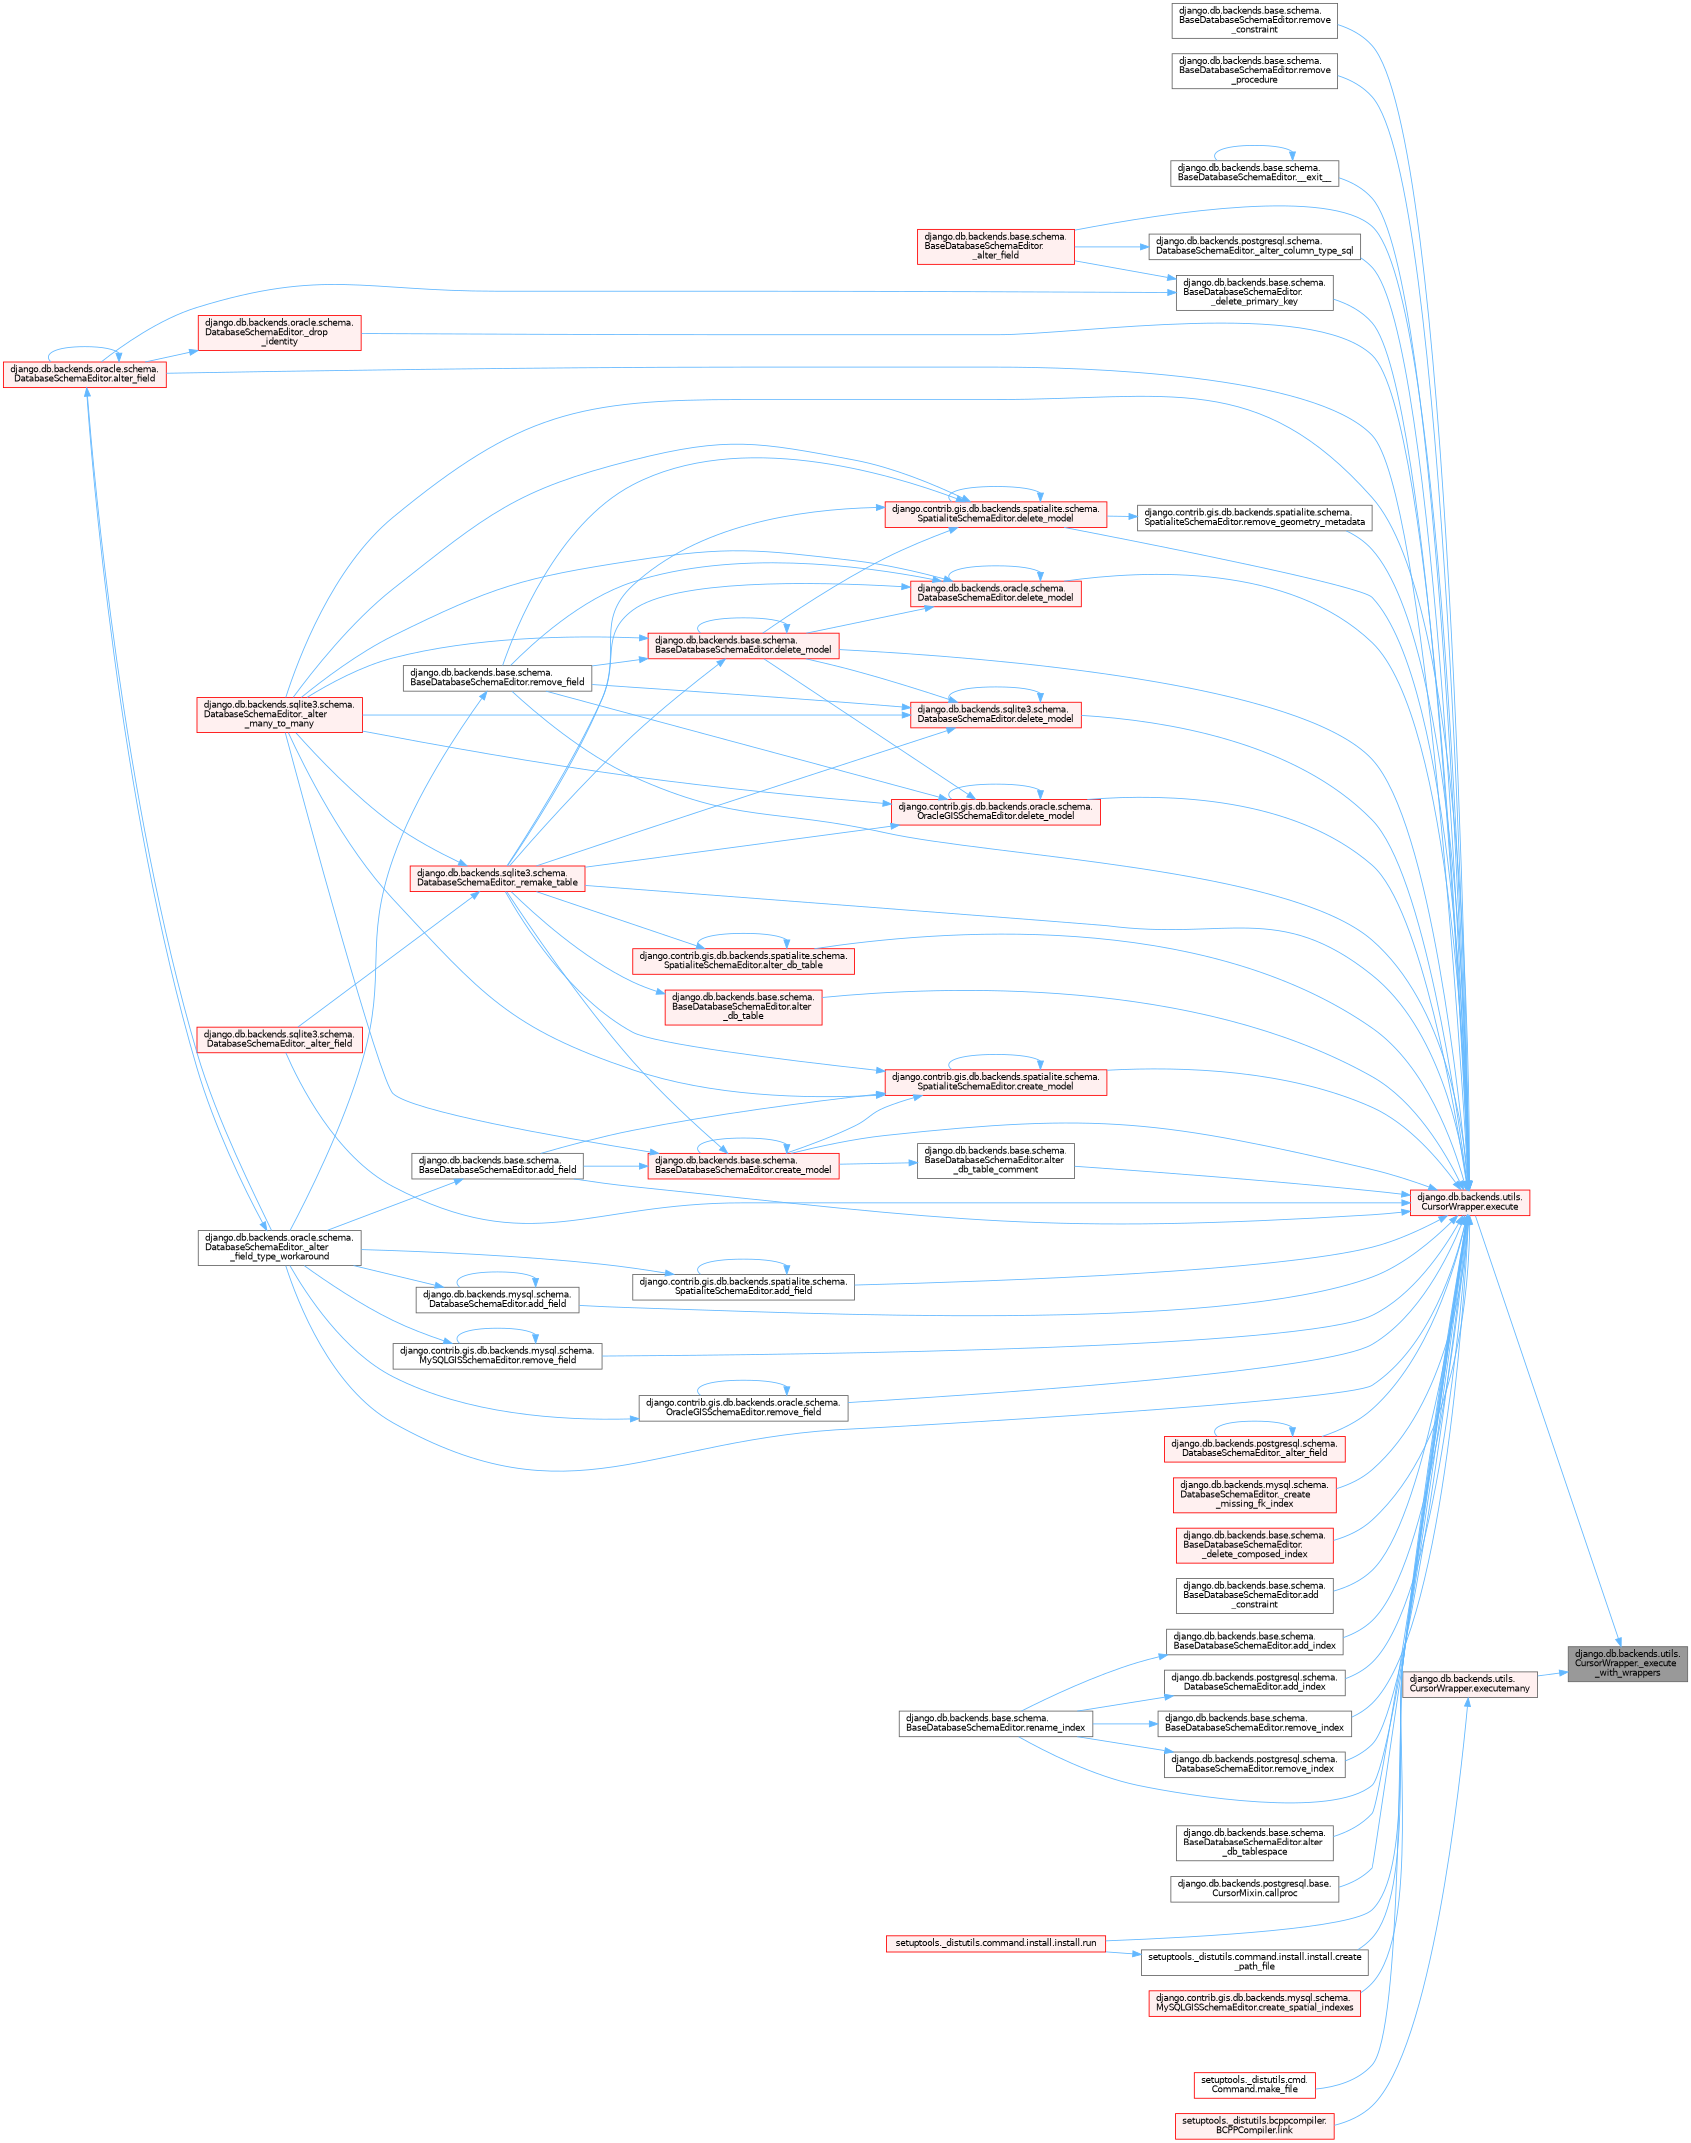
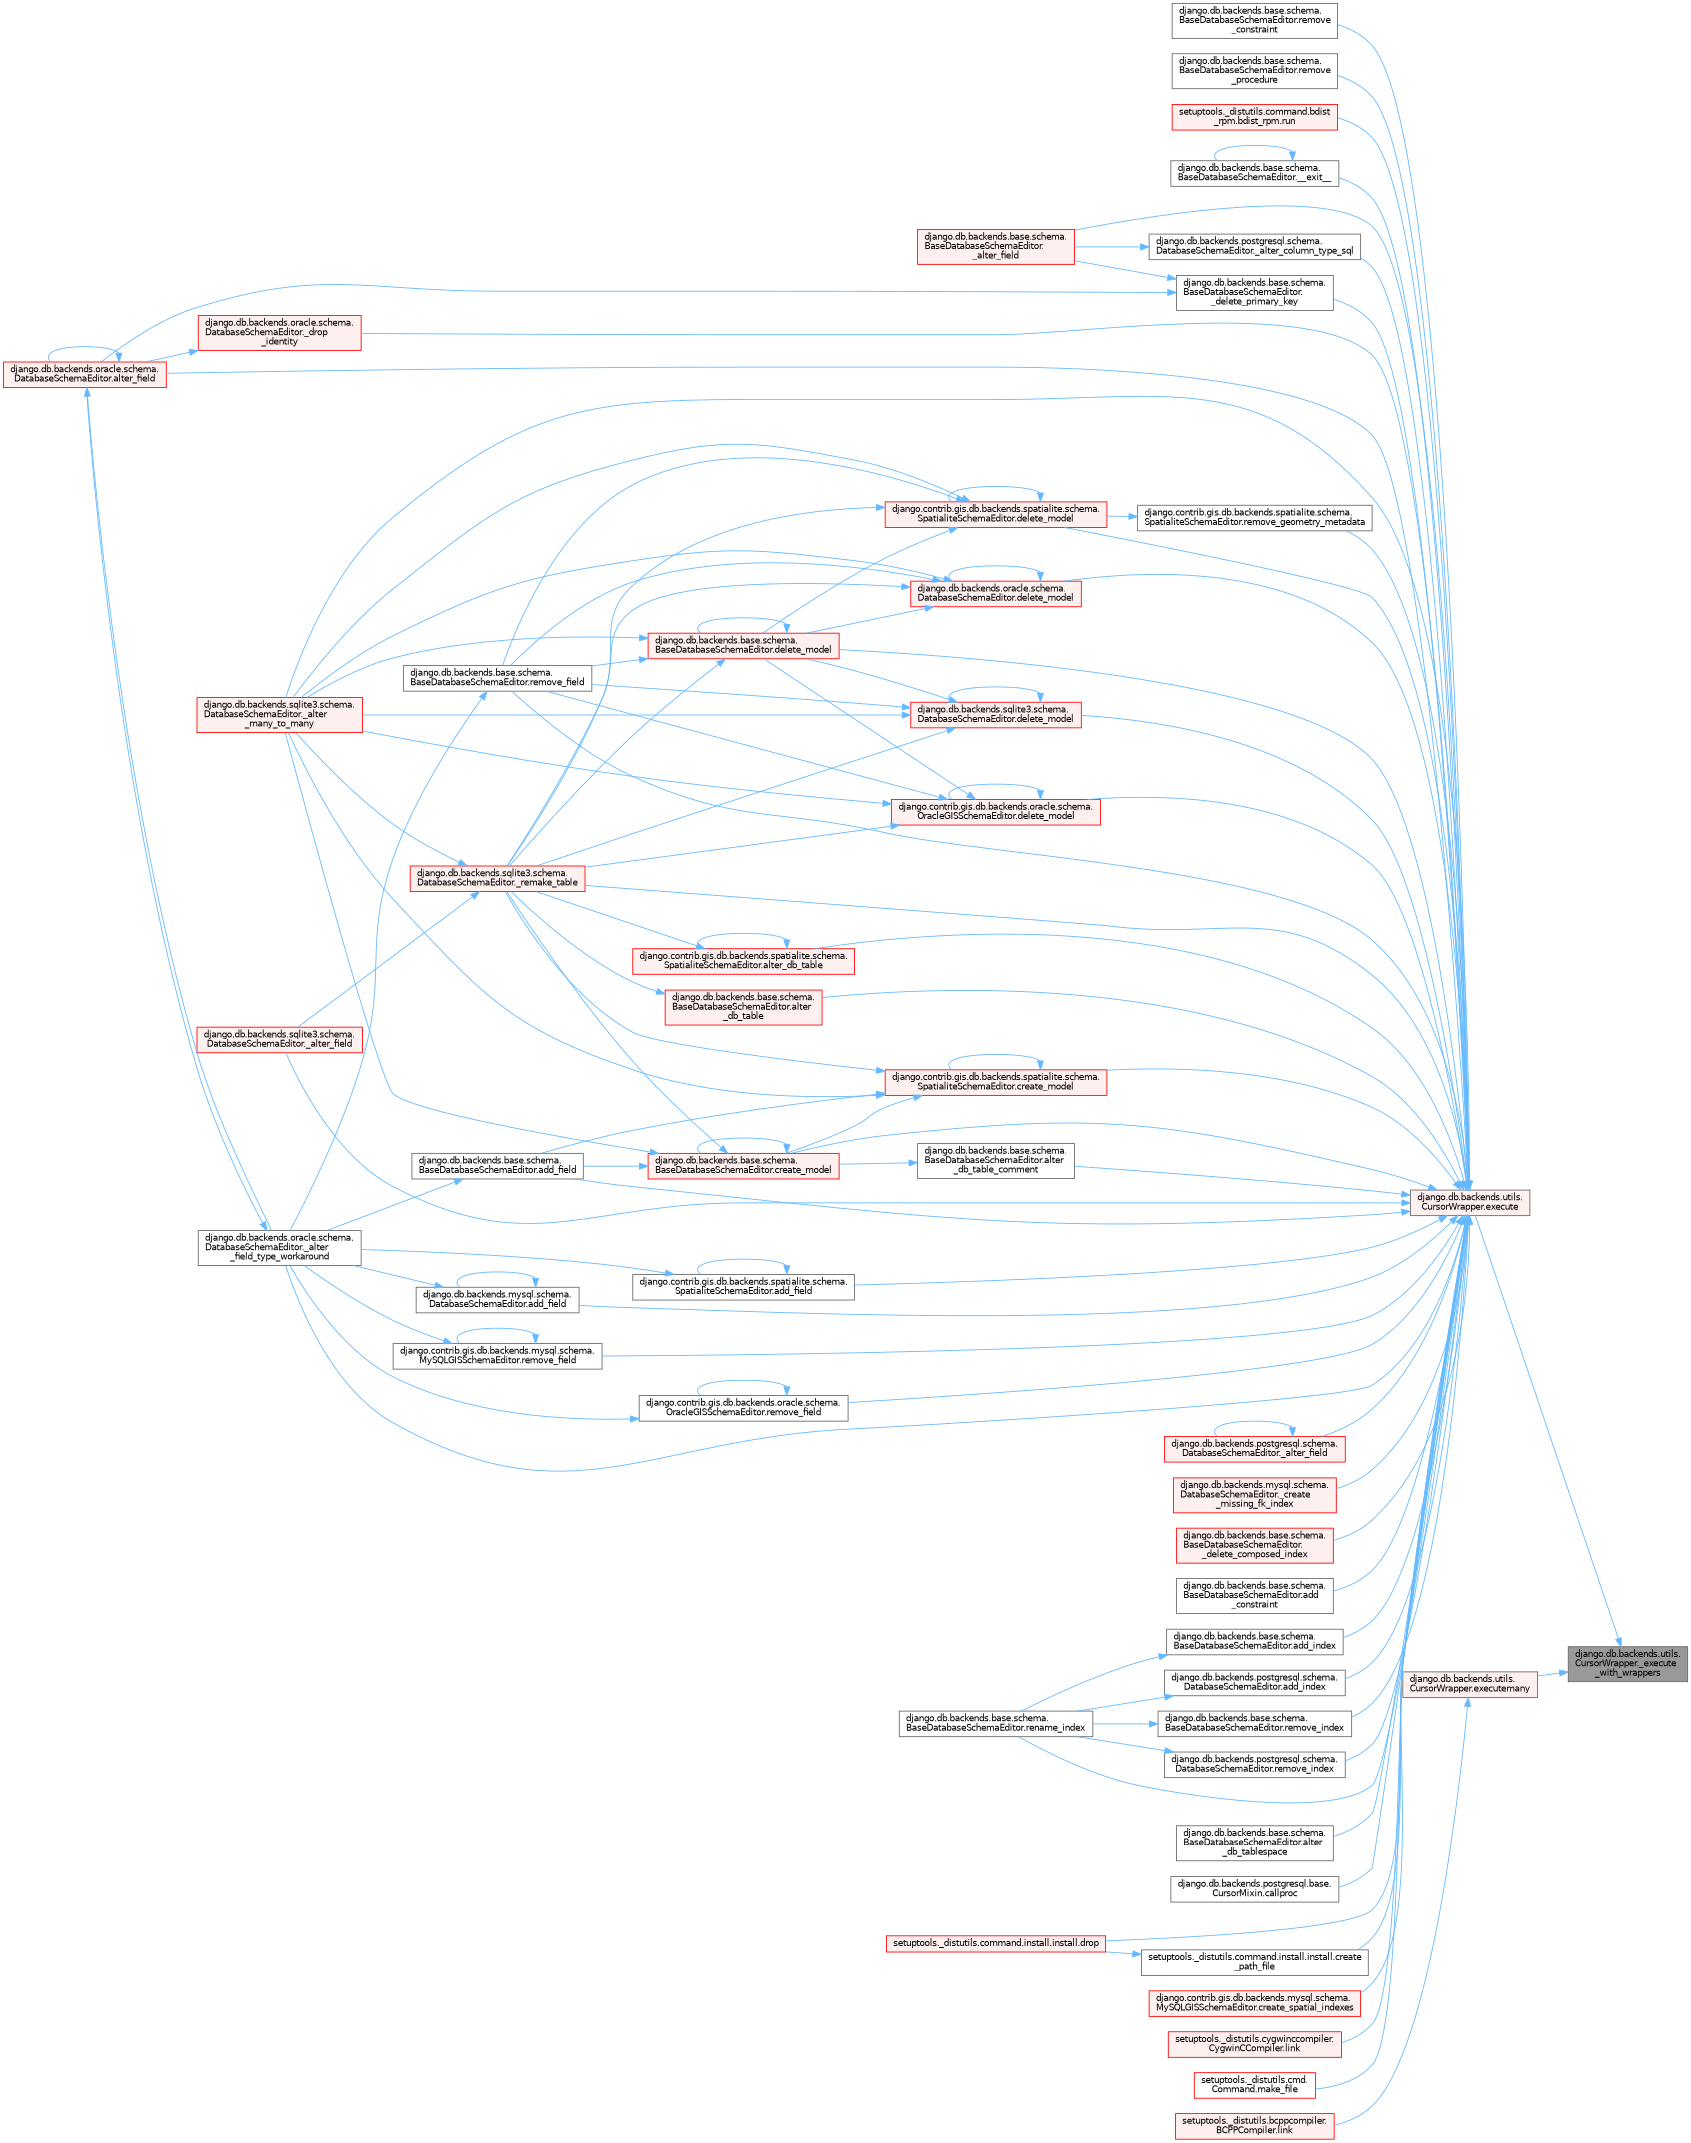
none -> (1255, 117)
(1470, 1203) -> (1470, 1203)
(996, 1944) -> (996, 1944)
none -> (1255, 2045)
